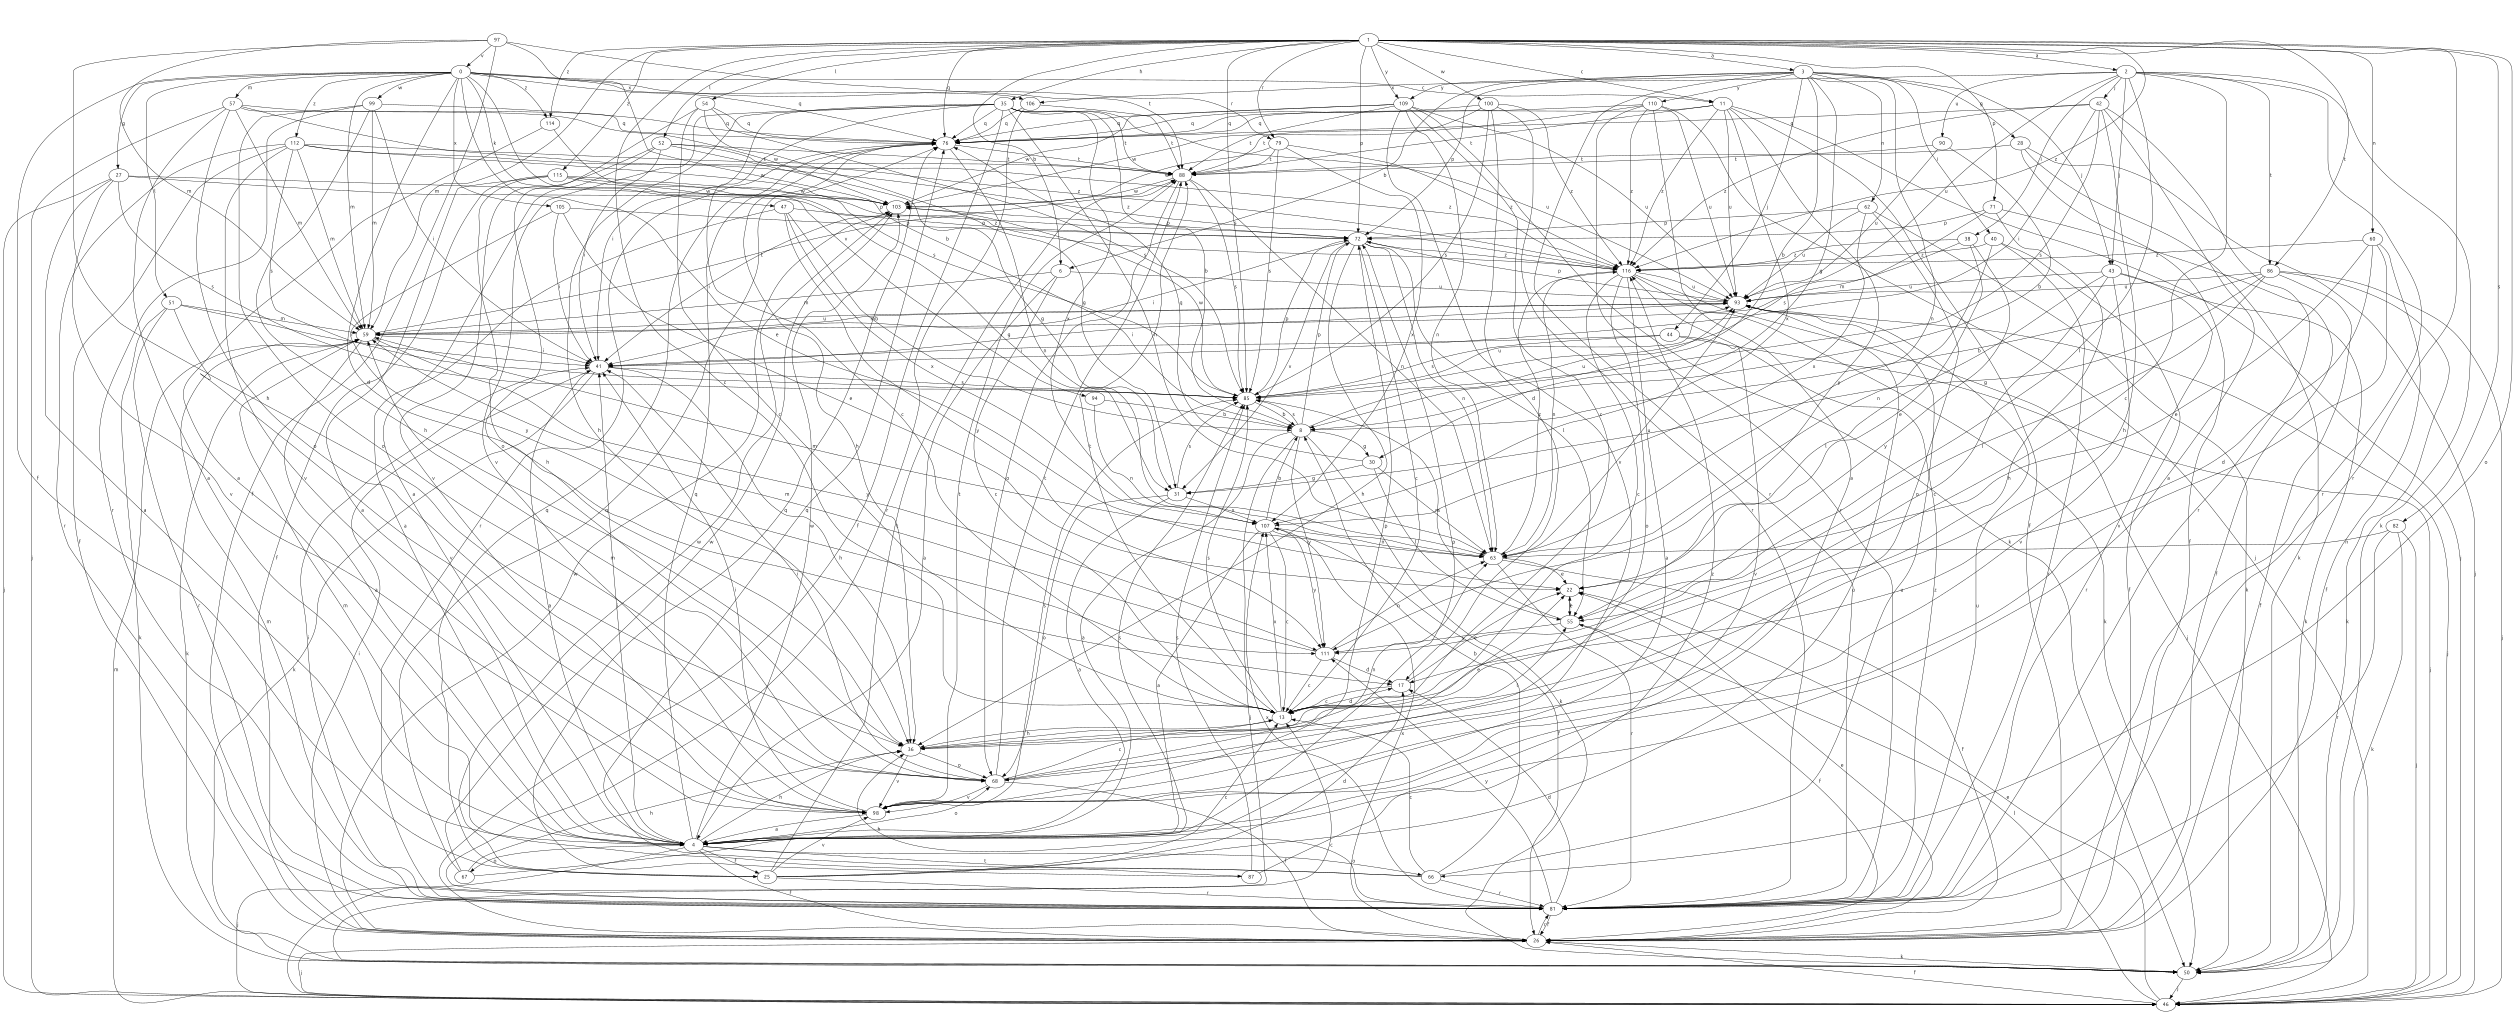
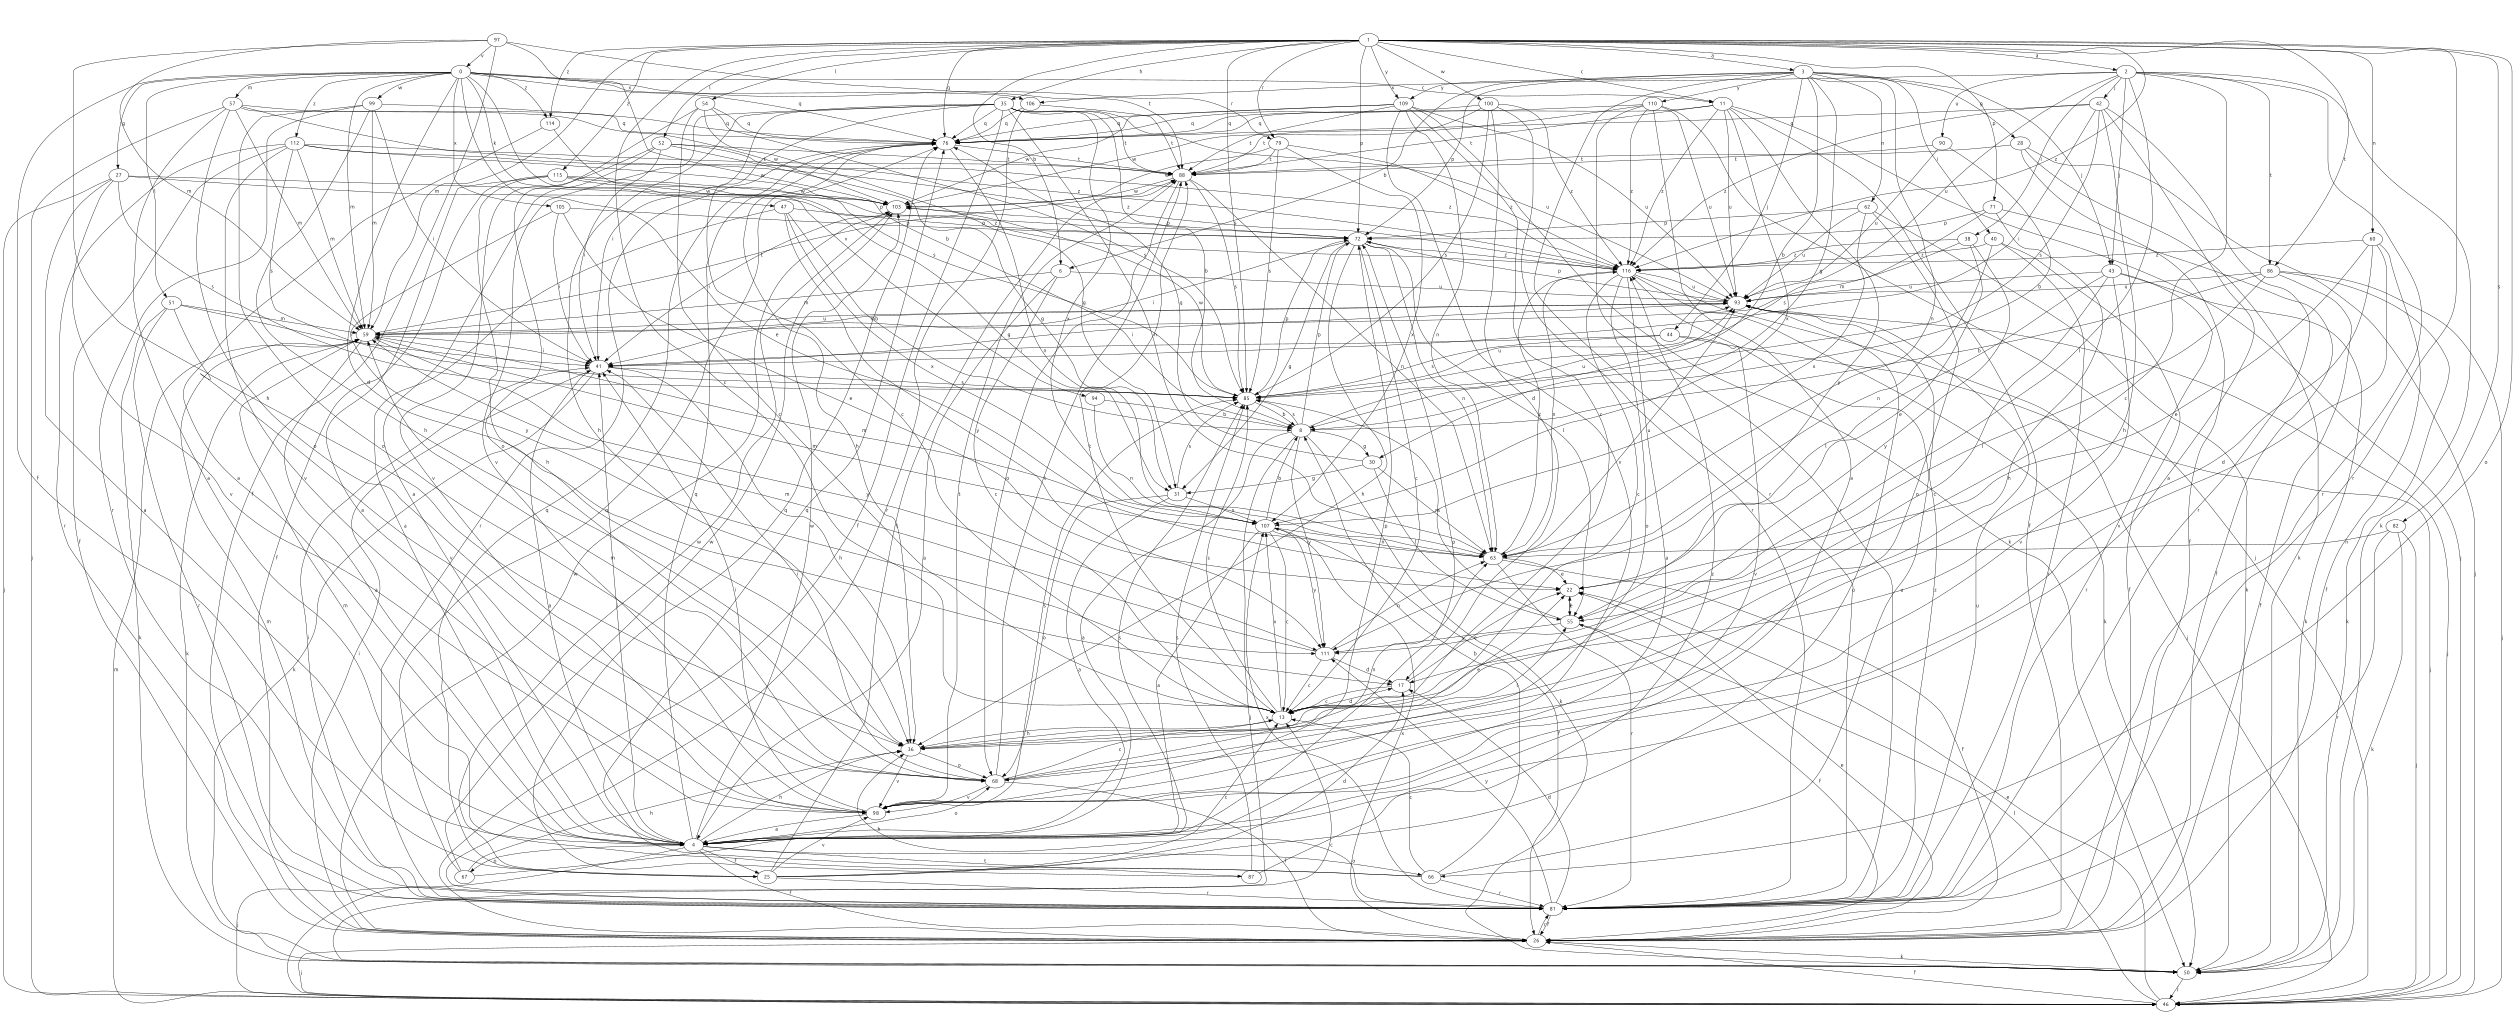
(1290, 367) -> (1290, 367)
(1737, 416) -> none
none -> (819, 429)
